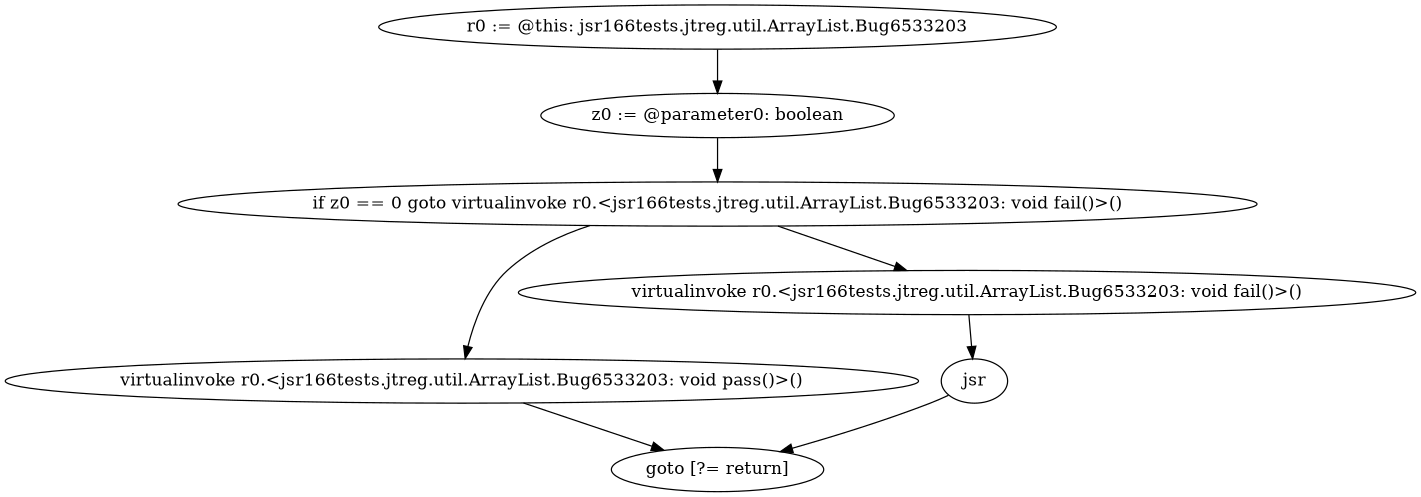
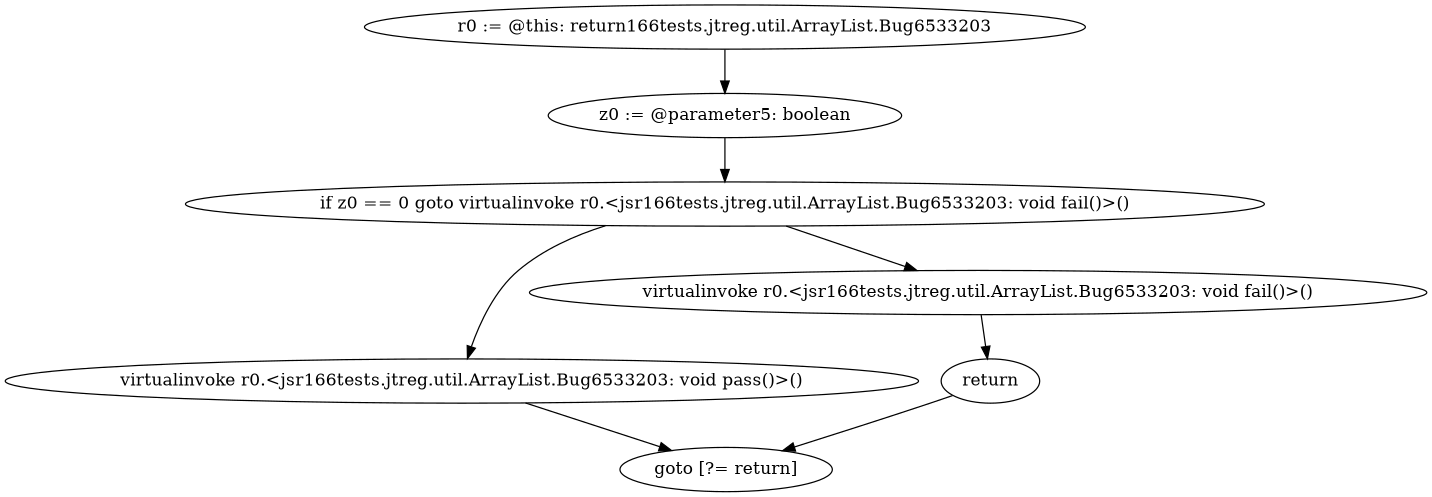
(718, 27) -> (725, 27)
(718, 116) -> (725, 116)
(974, 381) -> (990, 381)
